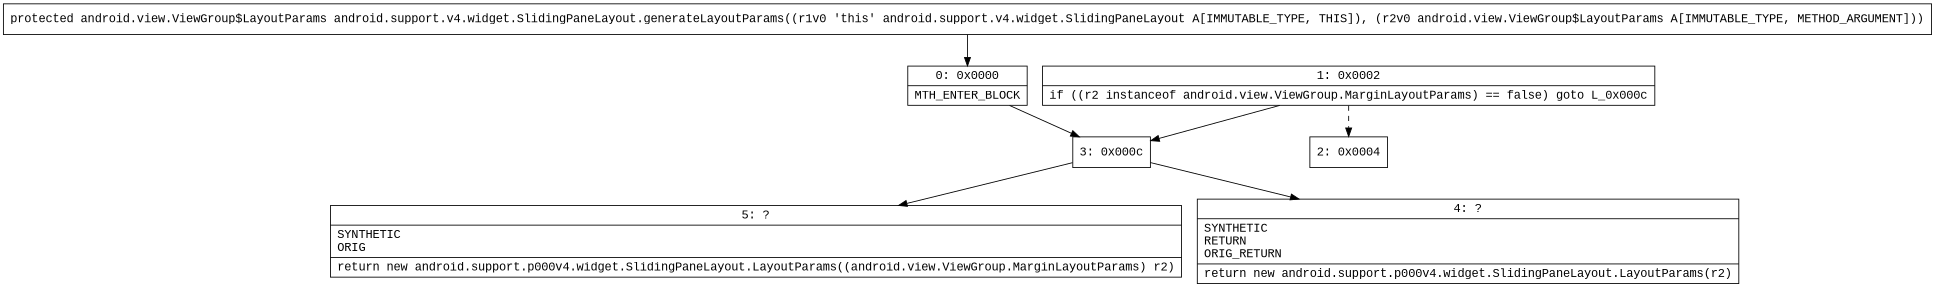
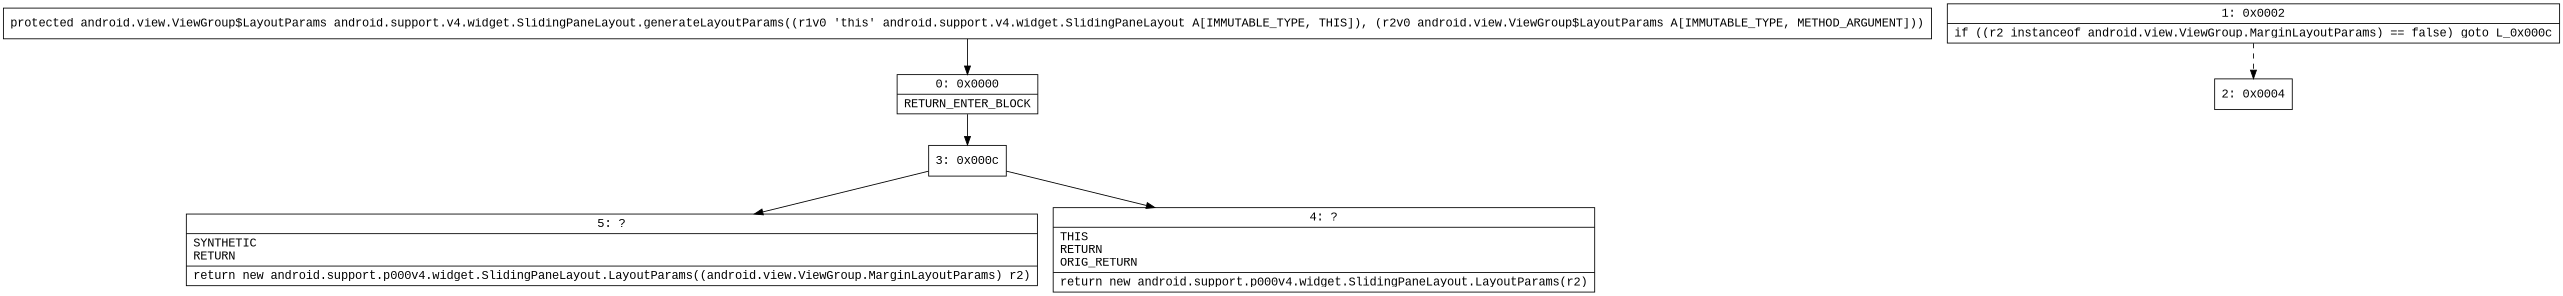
(967, 95) -> (967, 104)
(1219, 122) -> none
(1236, 228) -> (1074, 237)
(352, 247) -> (214, 256)
